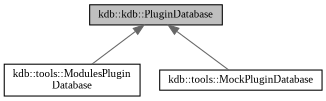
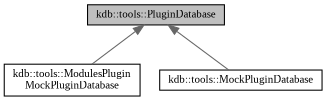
(156, 15) -> (156, 15)
(72, 80) -> (72, 80)
